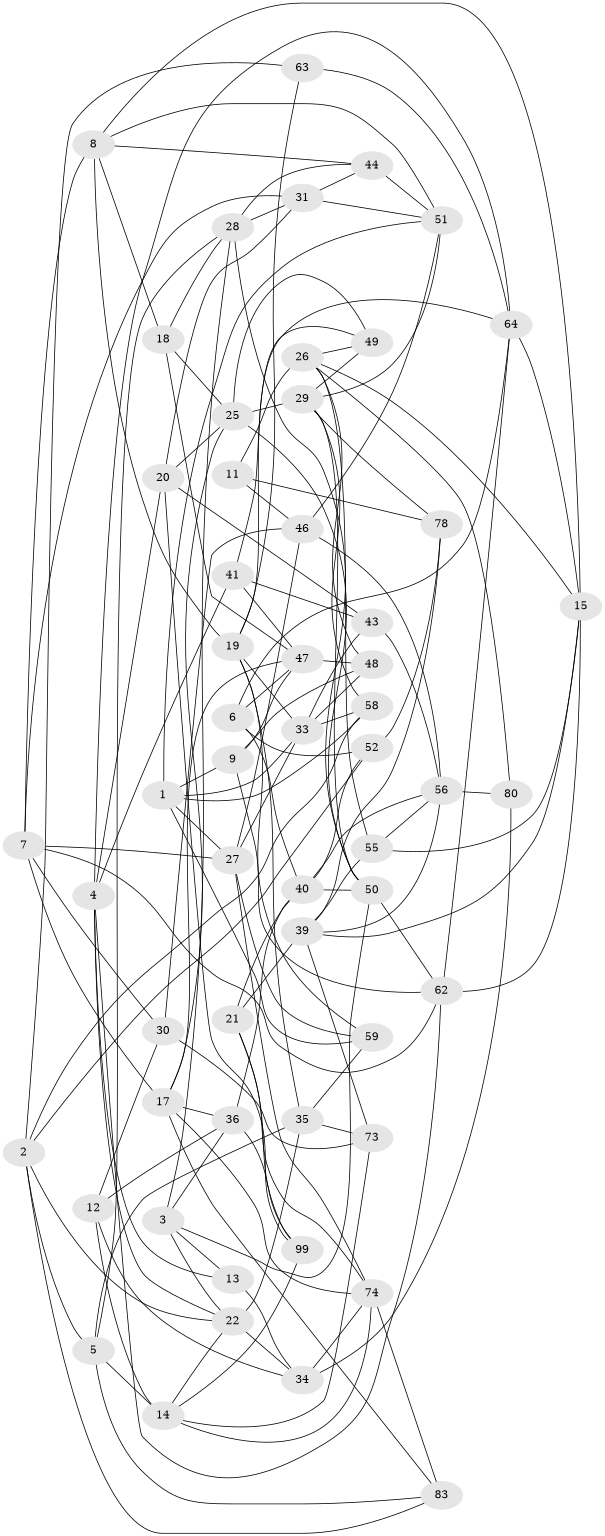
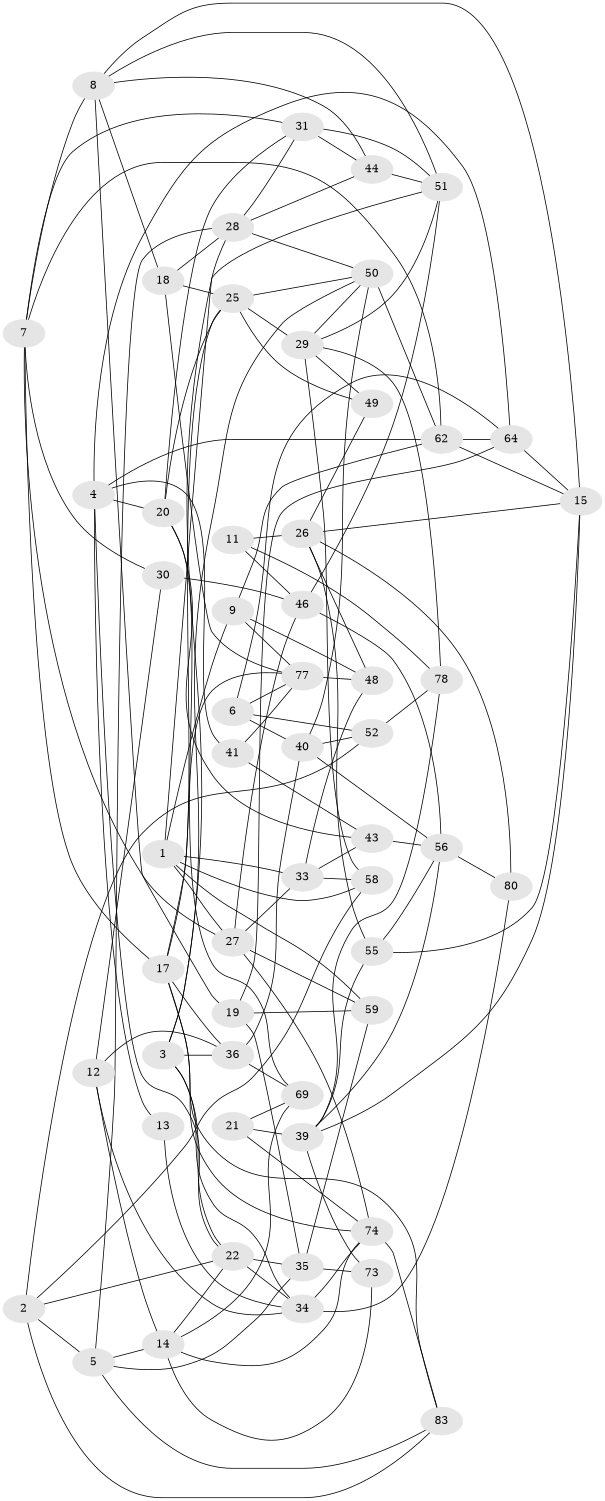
(302, 68) -> none
(260, 410) -> none
(302, 659) -> (302, 676)
(264, 684) -> none
(261, 948) -> none
(268, 1127) -> none
(198, 1250) -> (208, 1195)
(302, 1250) -> (302, 1095)
